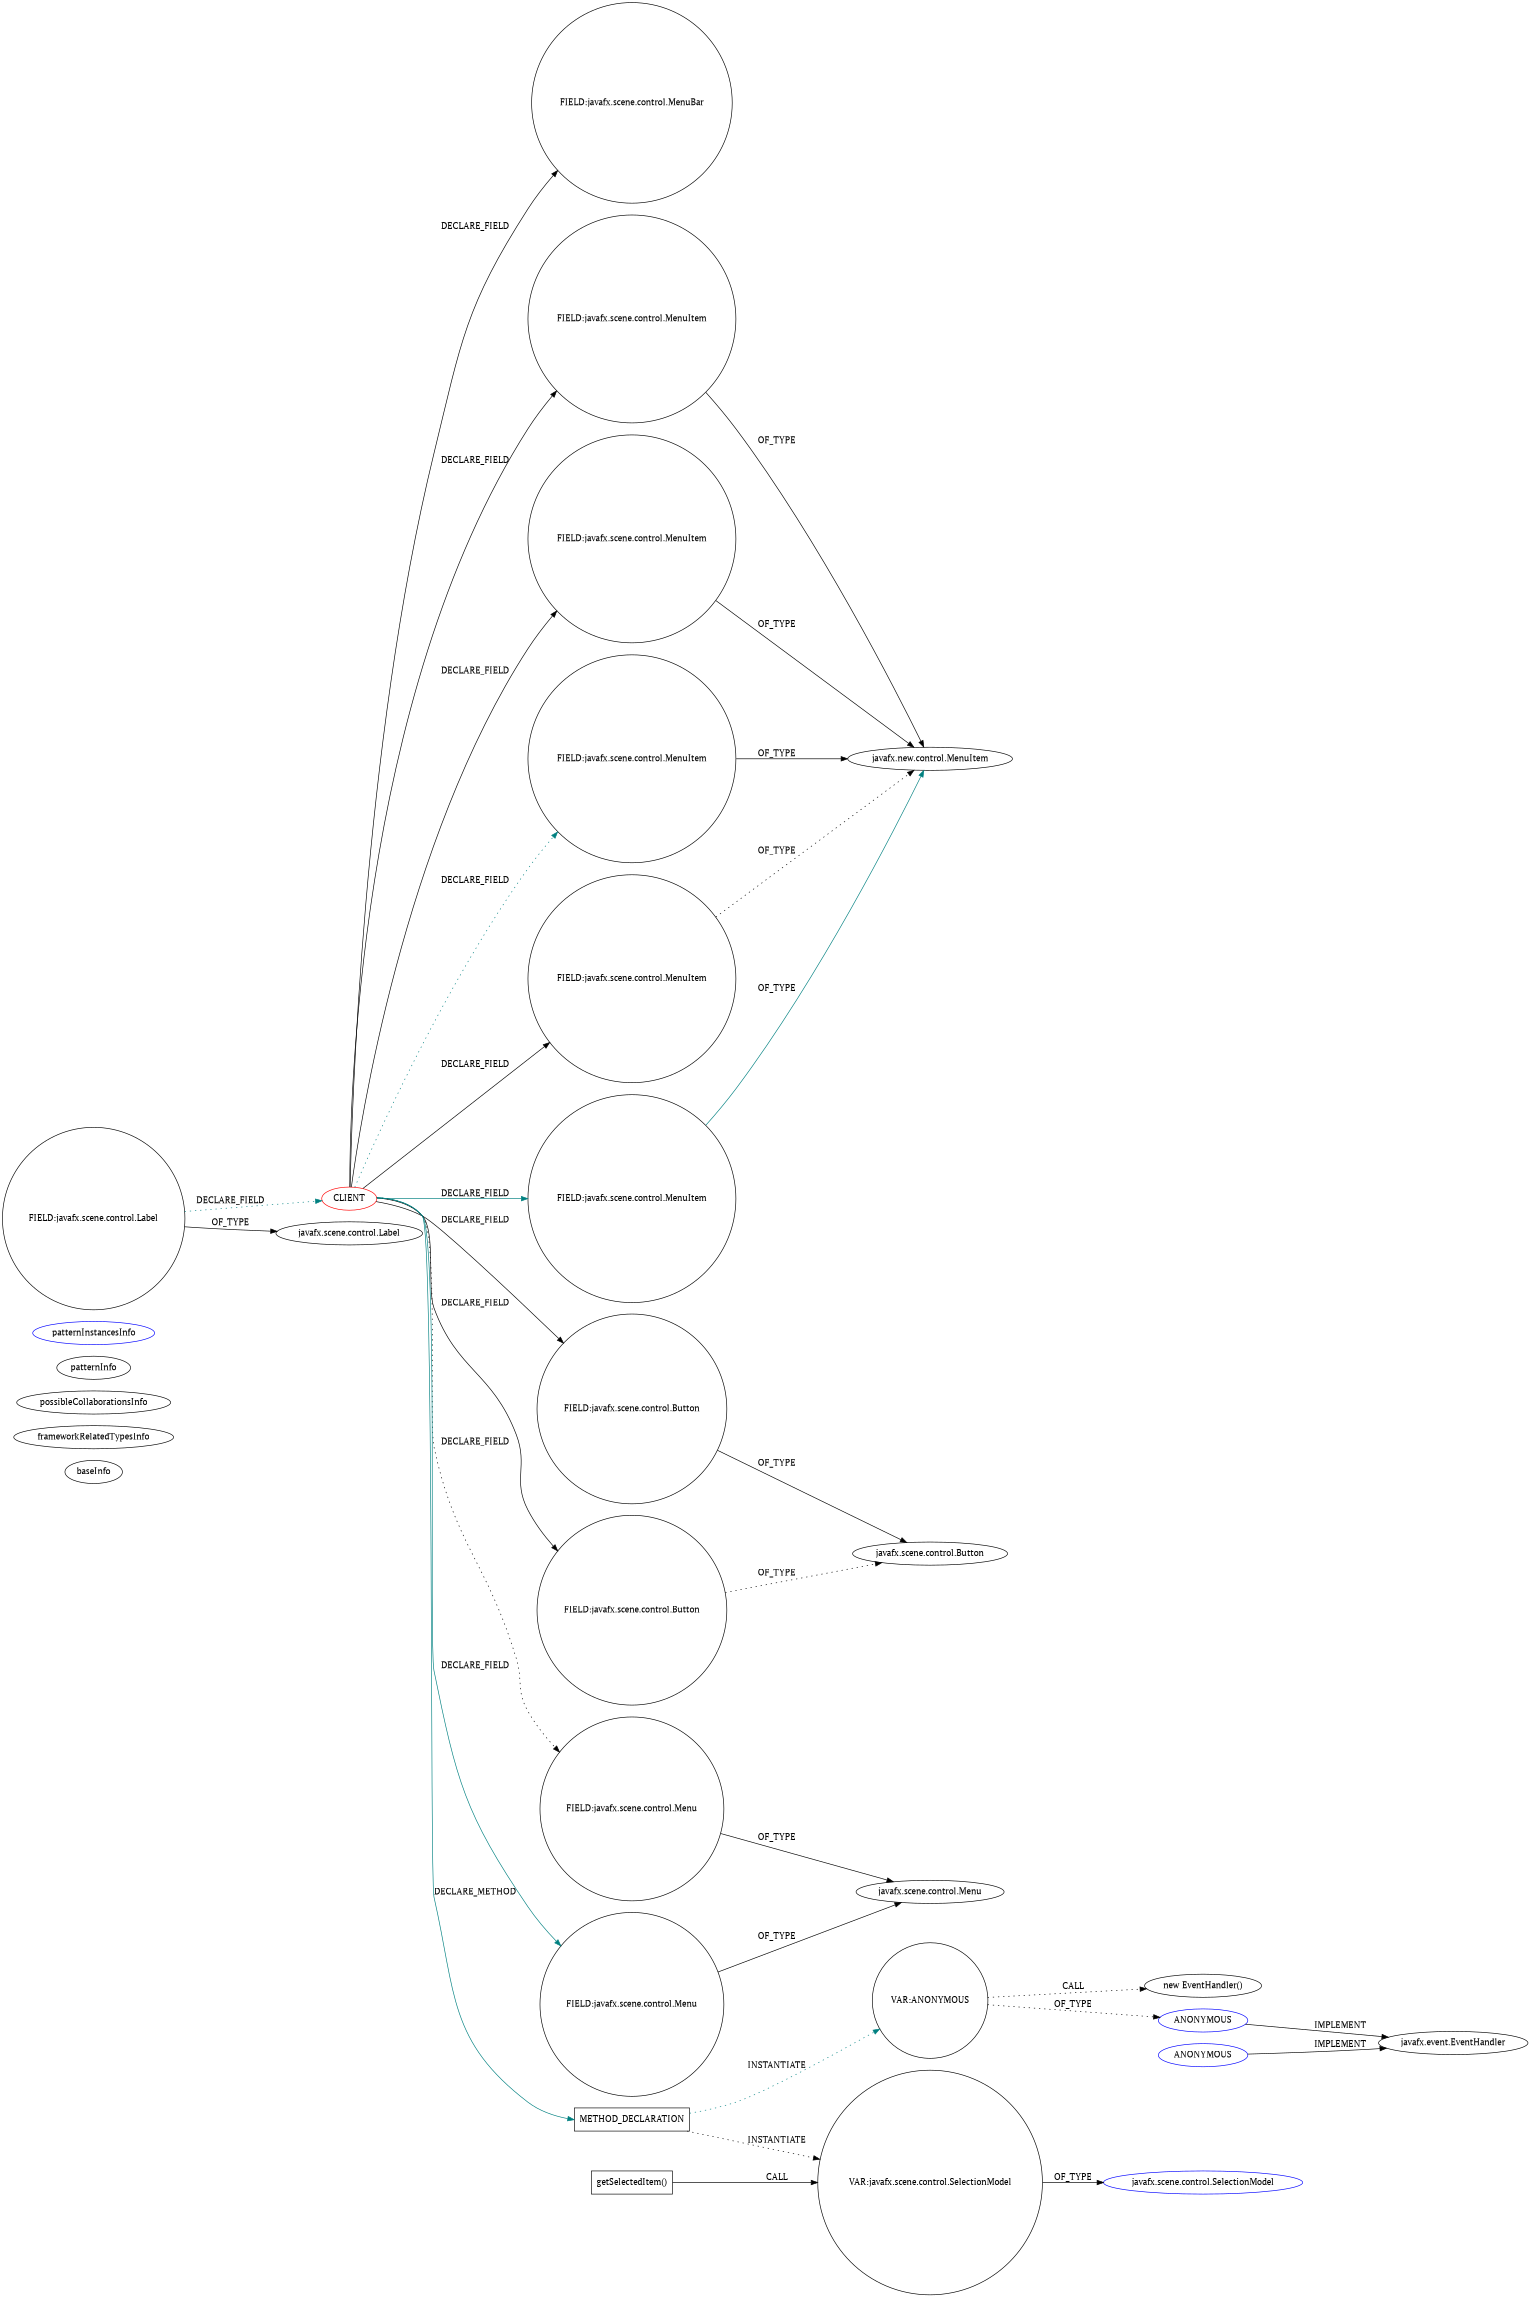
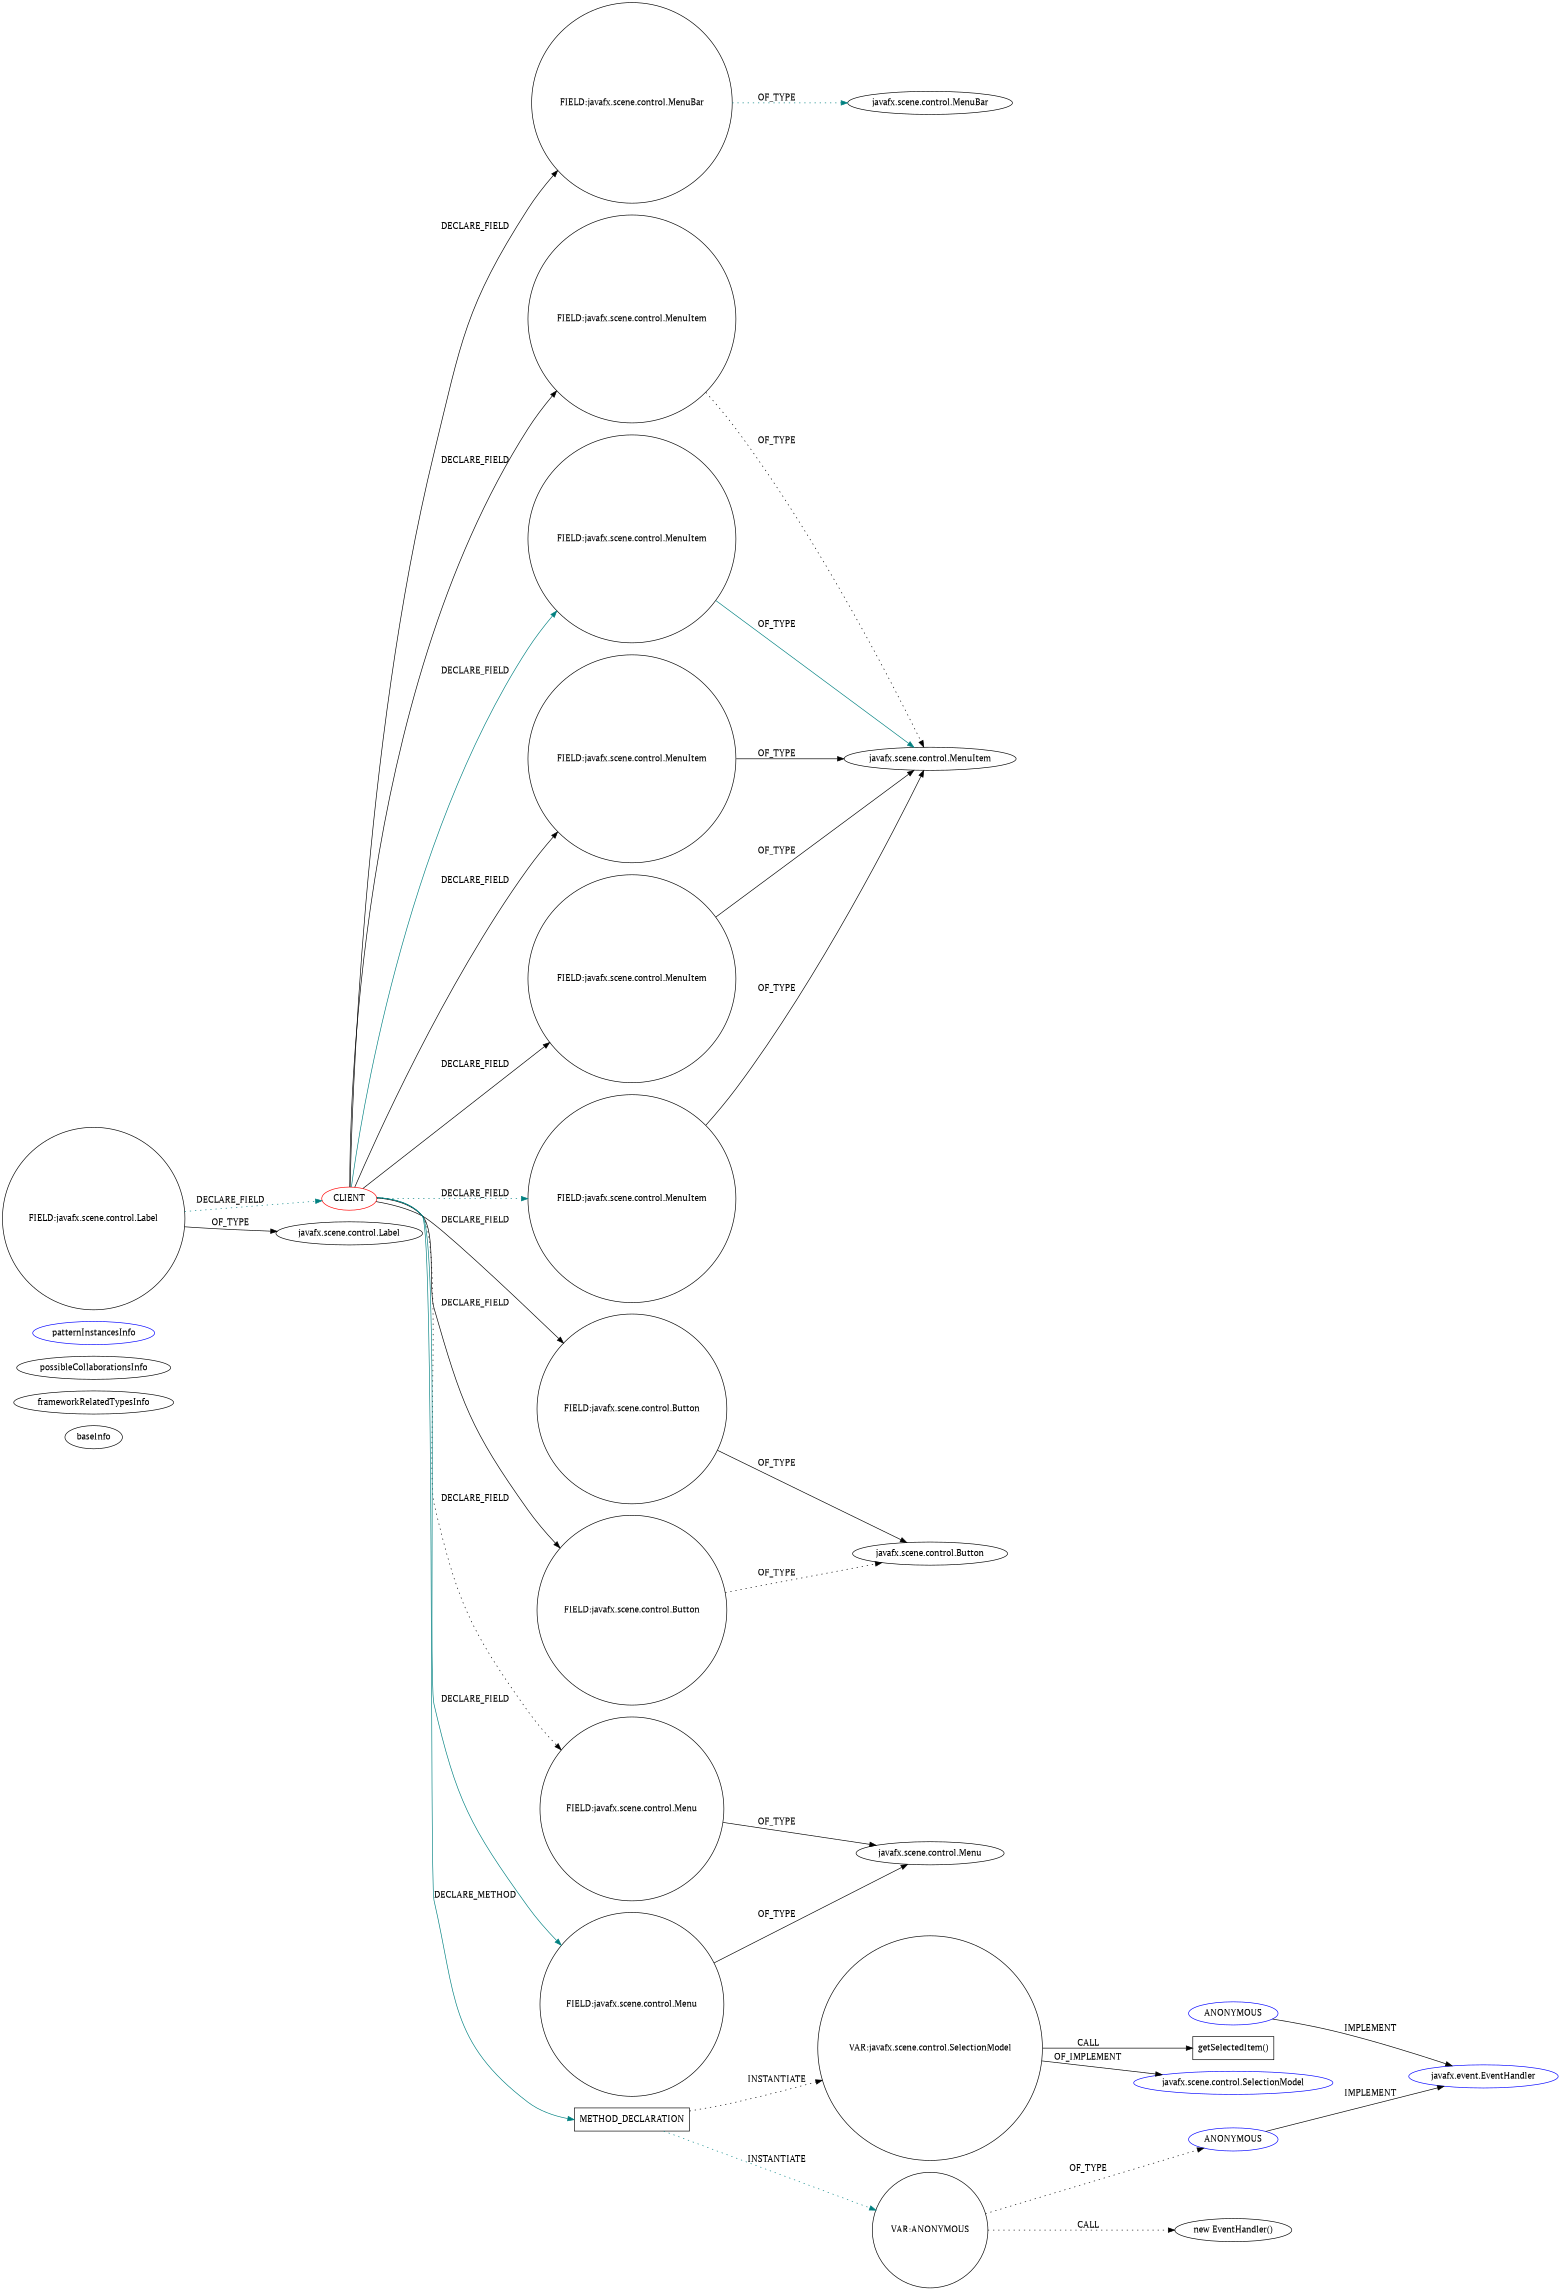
none -> (930, 103)
(930, 759) -> (930, 759)
(94, 1368) -> none
(1453, 2043) -> (1483, 2076)
(1073, 2178) -> (1088, 2057)
(742, 2183) -> (1114, 2048)
